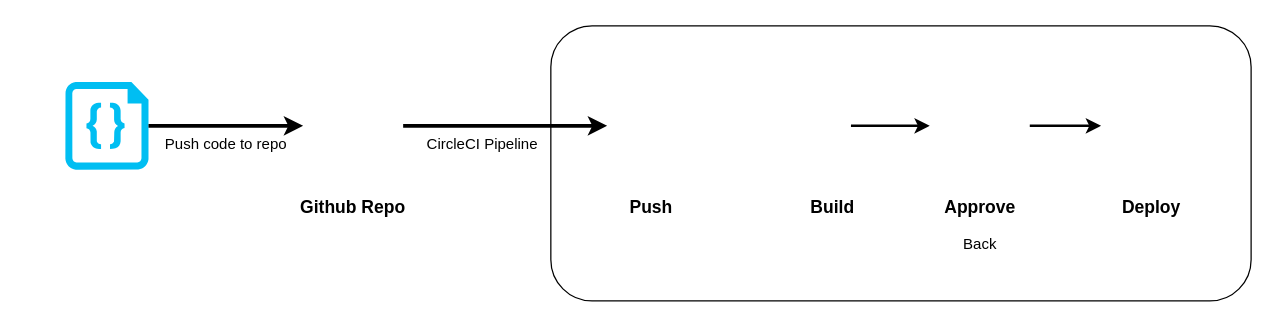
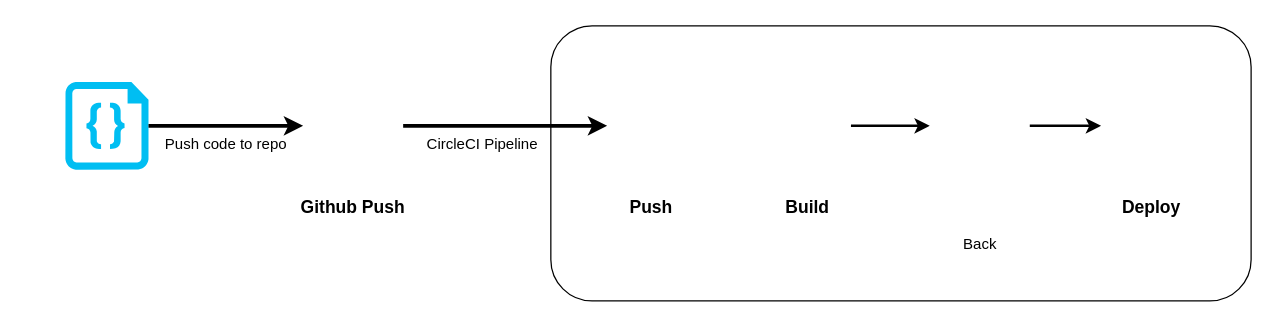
(353, 207) -> (353, 207)
(832, 207) -> (807, 207)
(979, 207) -> none
